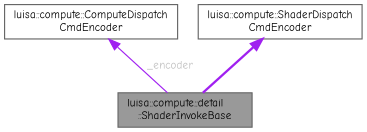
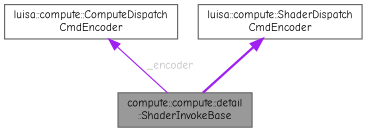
(185, 110) -> (185, 110)
